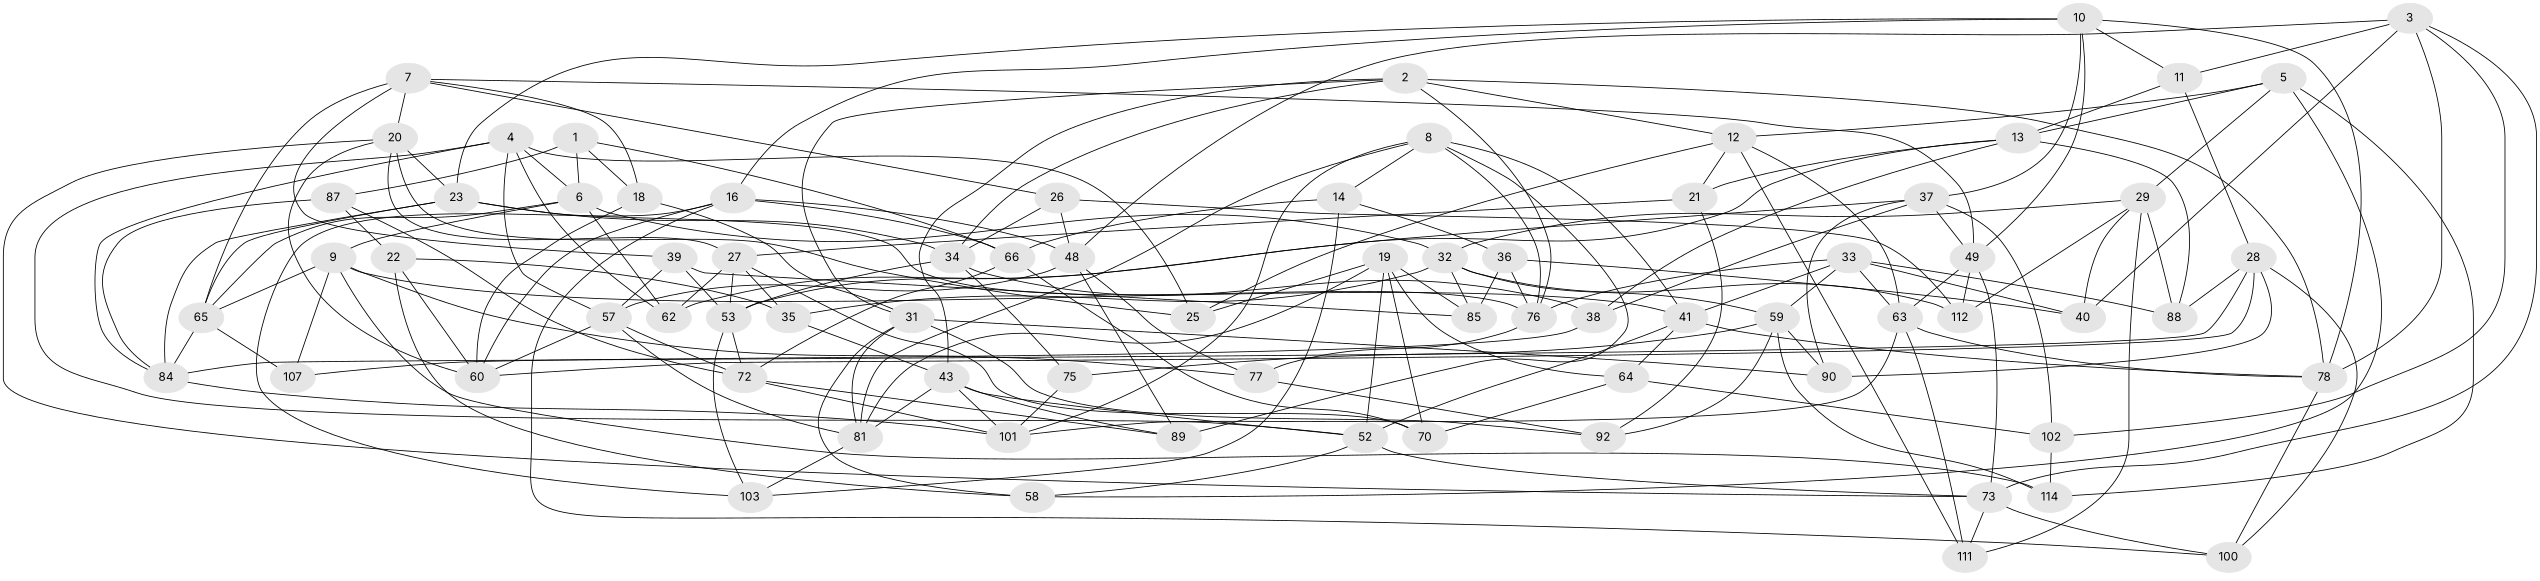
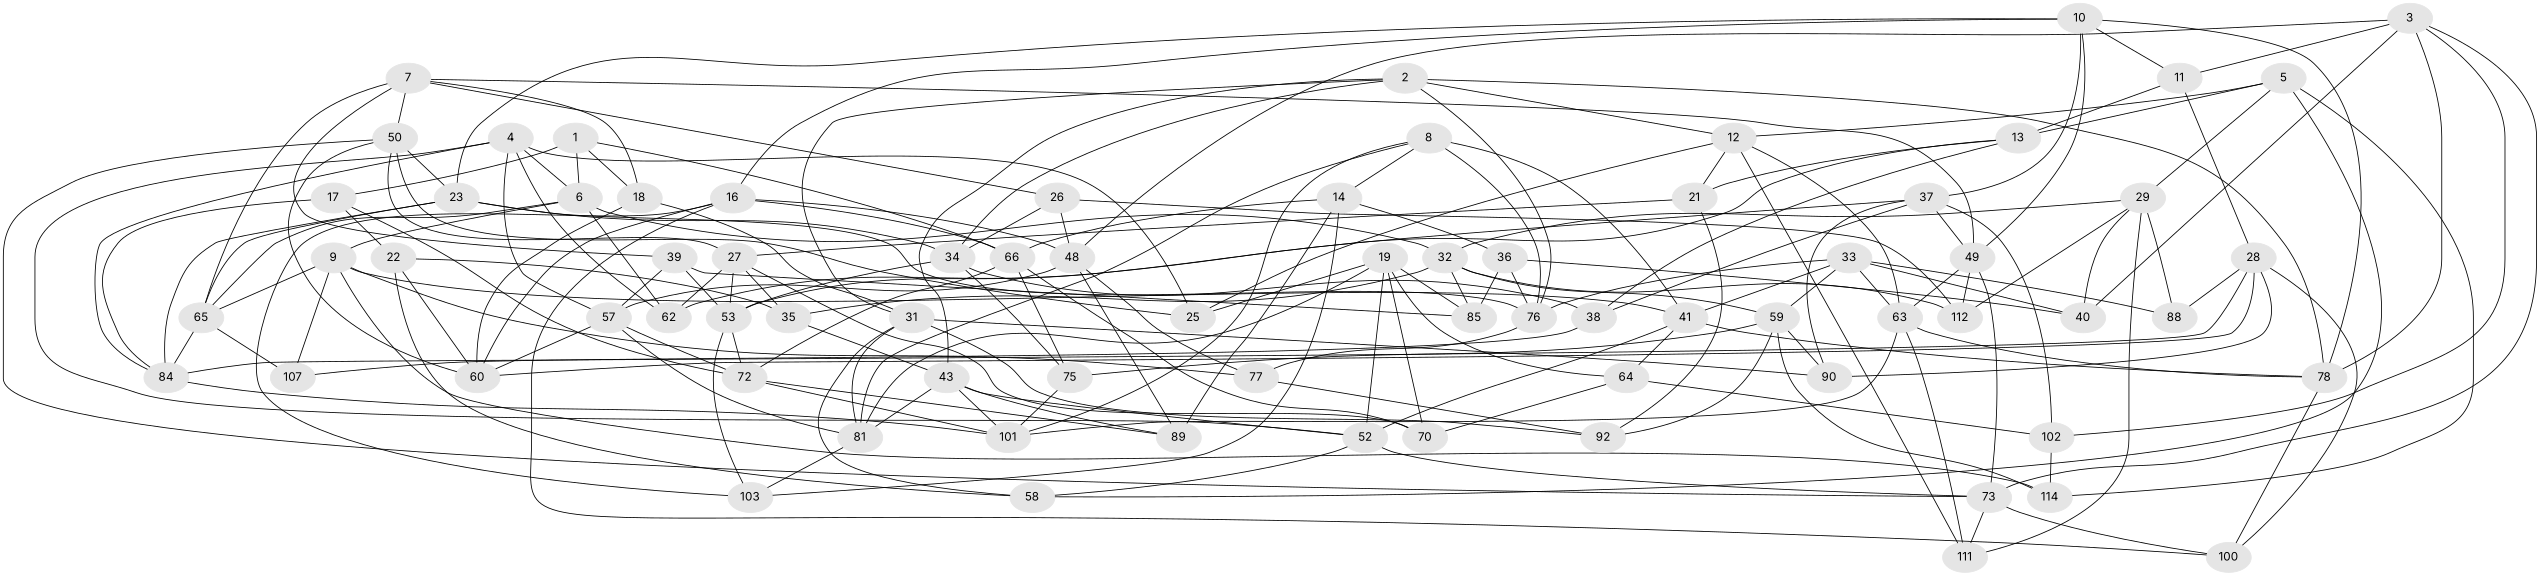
(395, 138) -> (395, 138)
(2161, 174) -> none
(334, 198) -> (334, 198)
none -> (1041, 318)
(1547, 361) -> (1264, 314)
